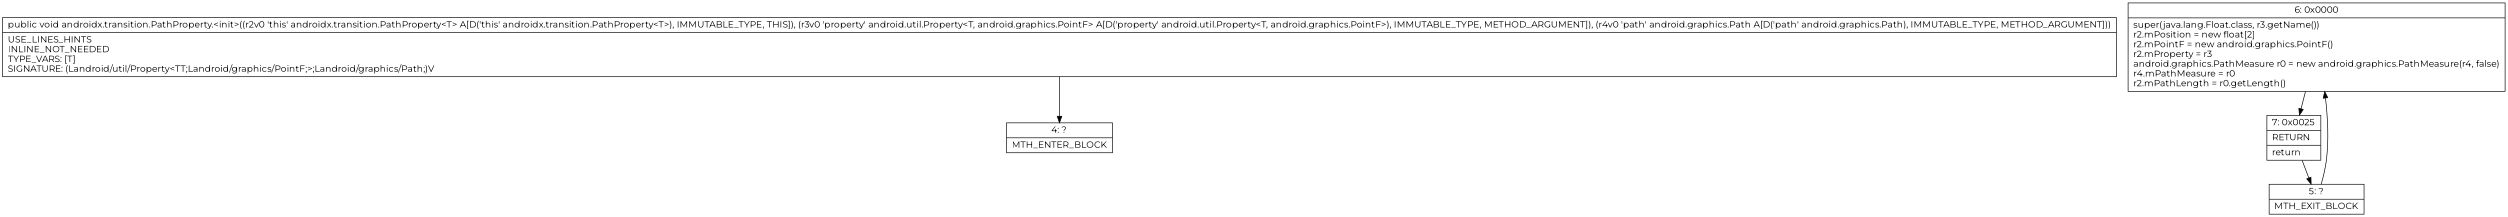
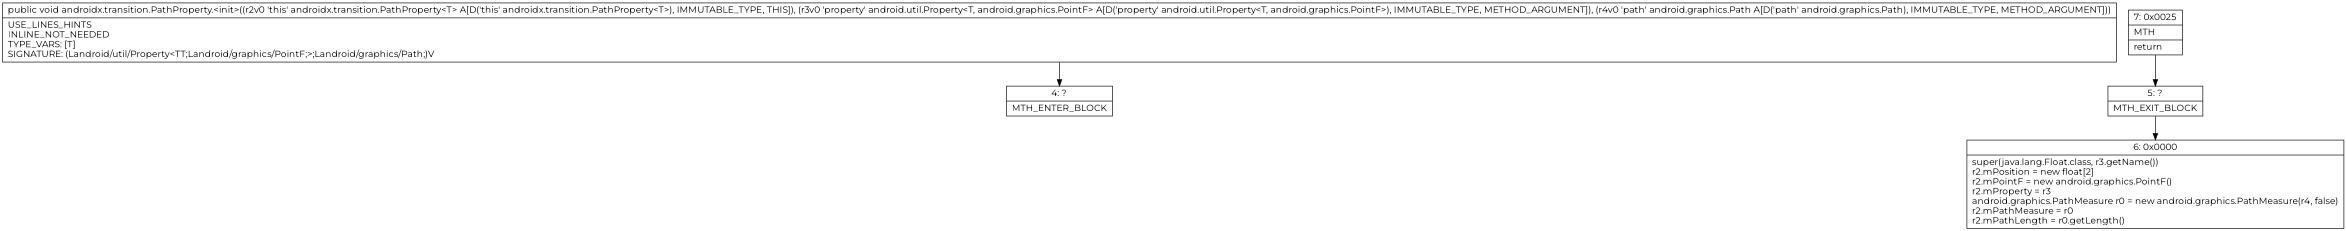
(2184, 74) -> (2023, 211)
(2303, 100) -> none
(2291, 137) -> (2145, 32)
